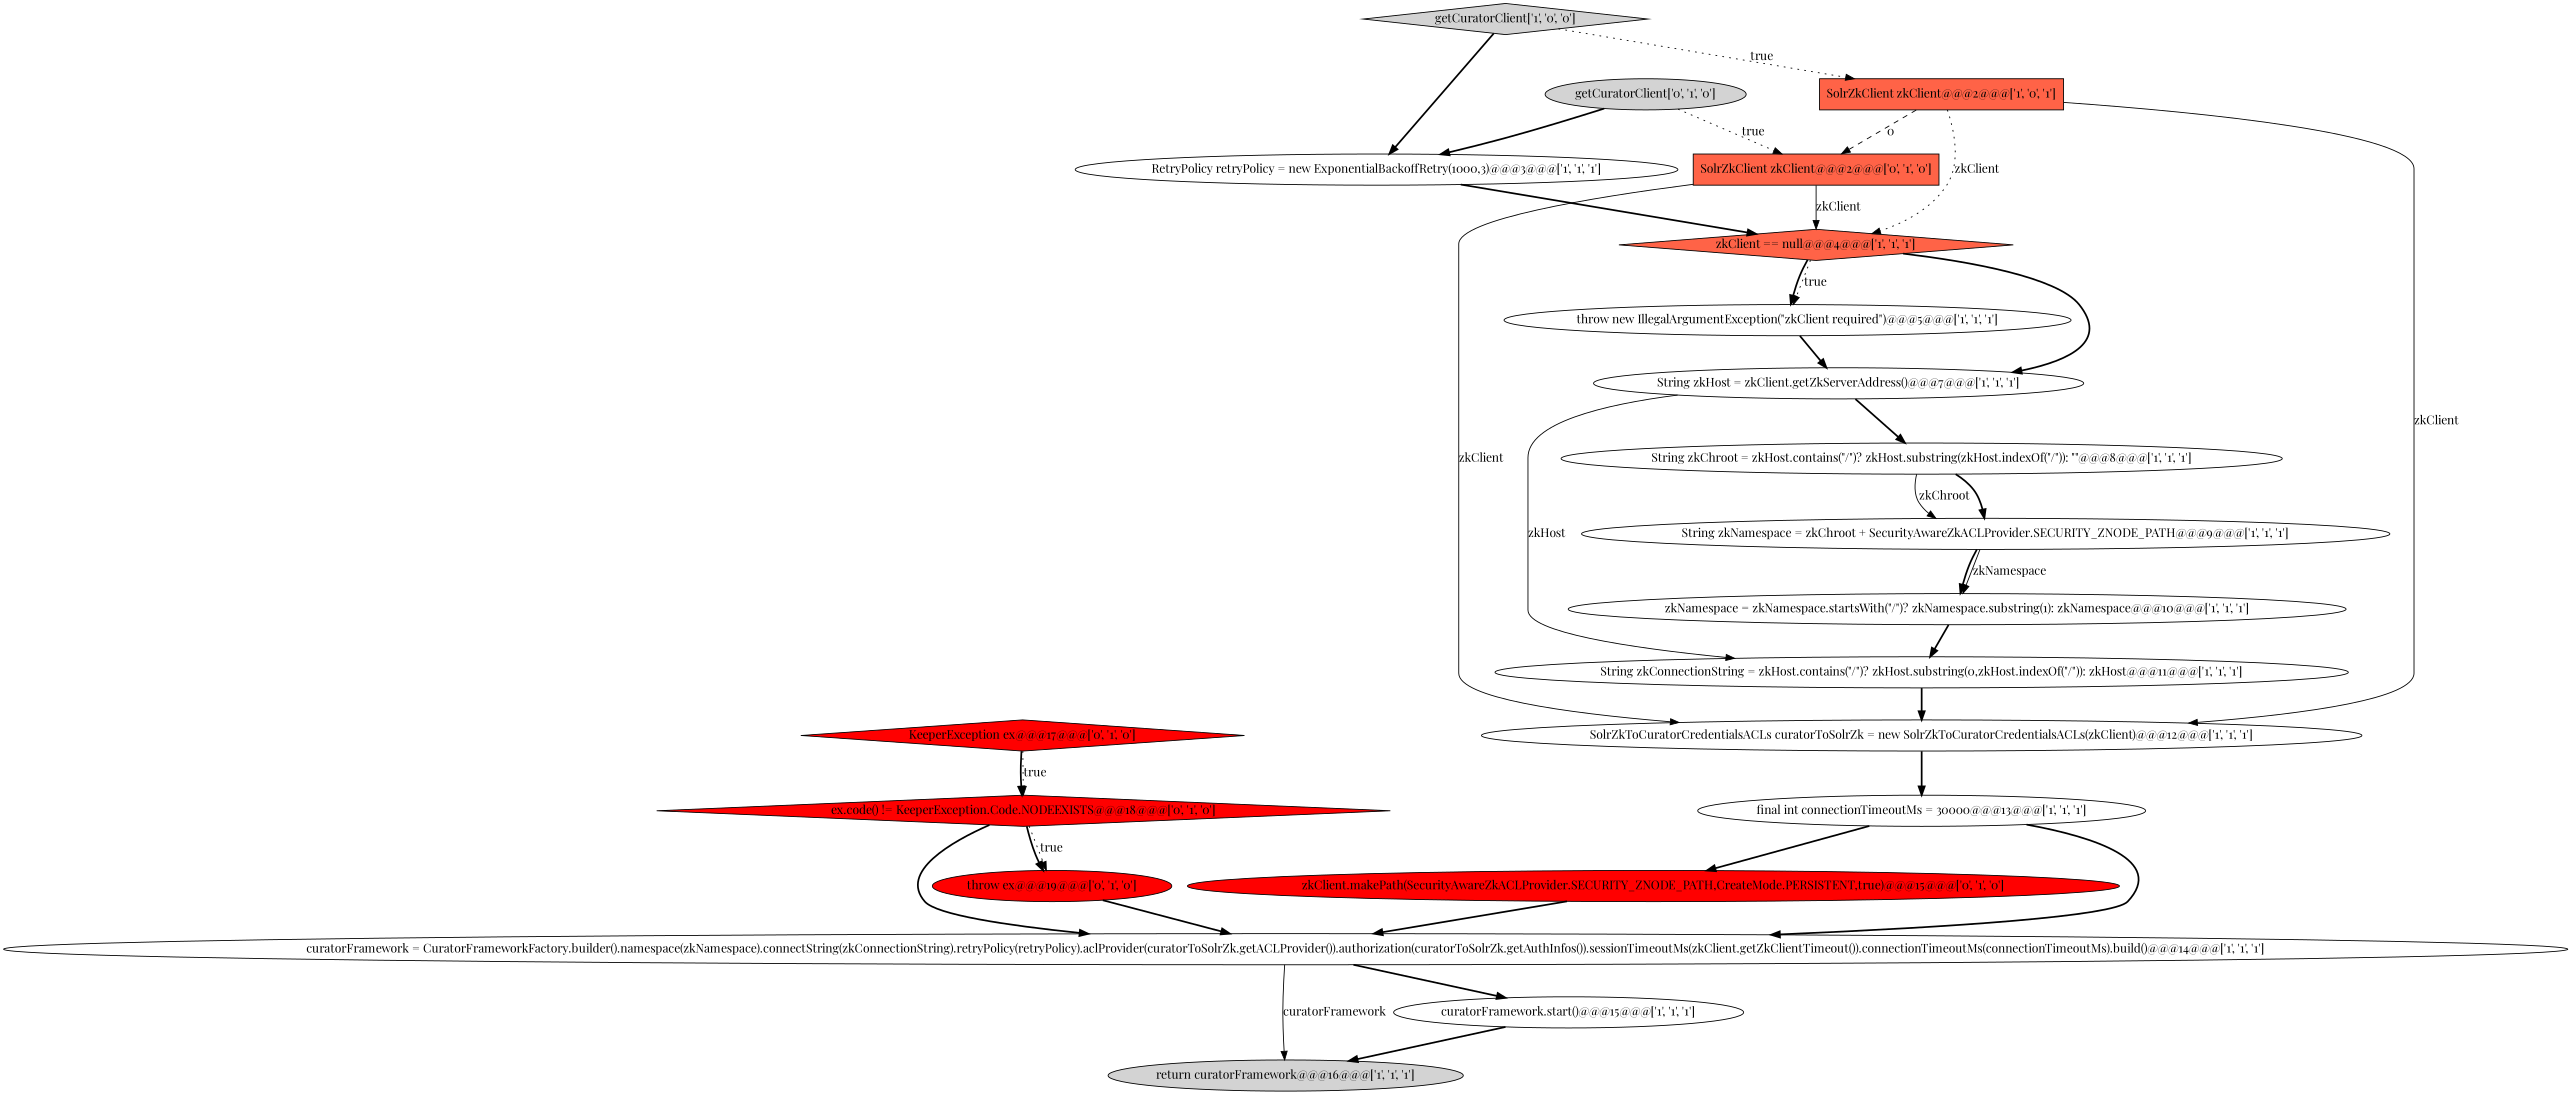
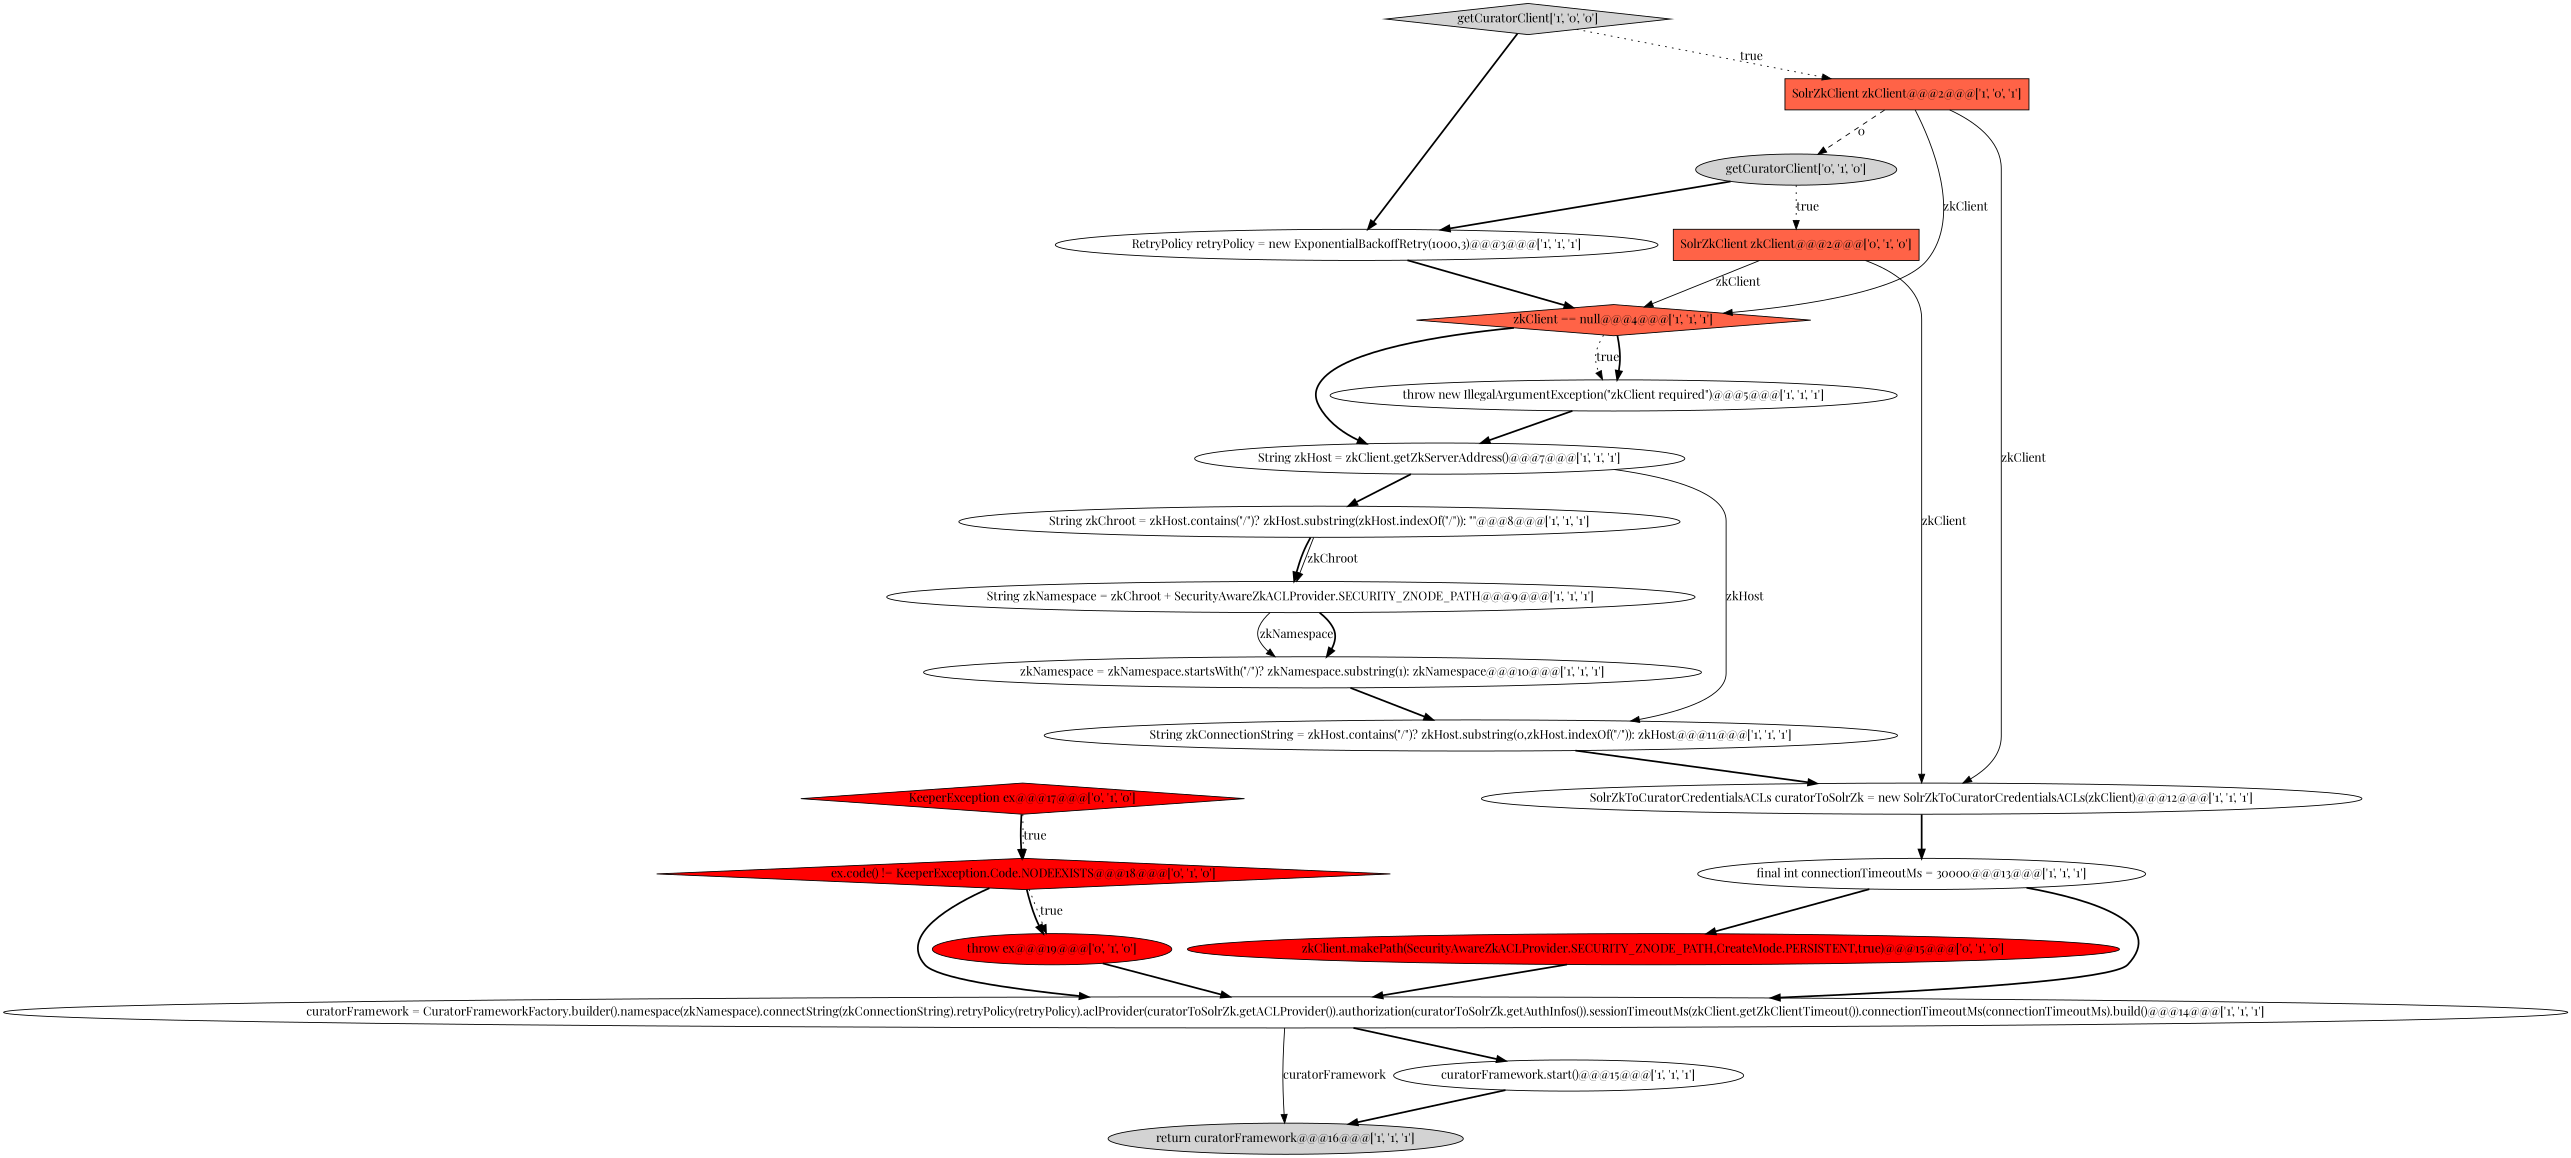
(1883, 130) -> (1855, 130)
(1945, 187) -> (1909, 274)
